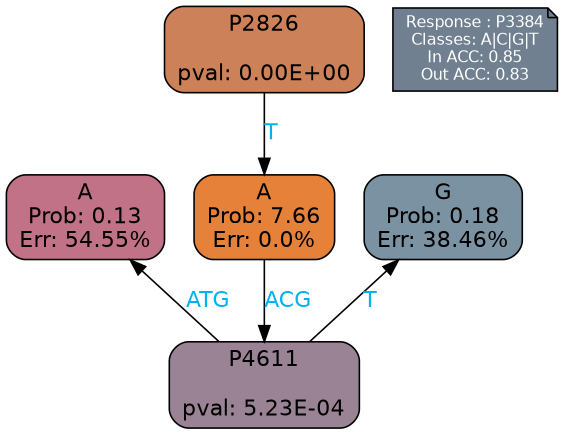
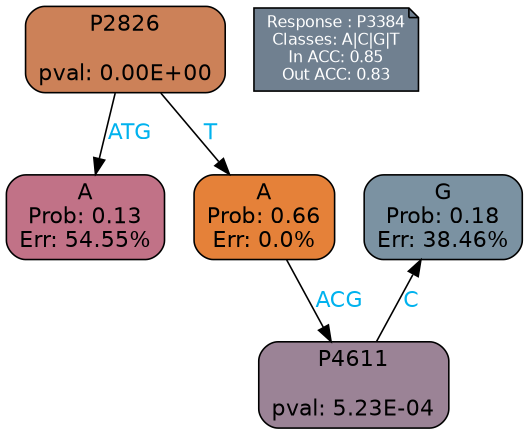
(264, 217) -> (264, 217)
(371, 301) -> (411, 301)
(180, 306) -> (107, 126)
